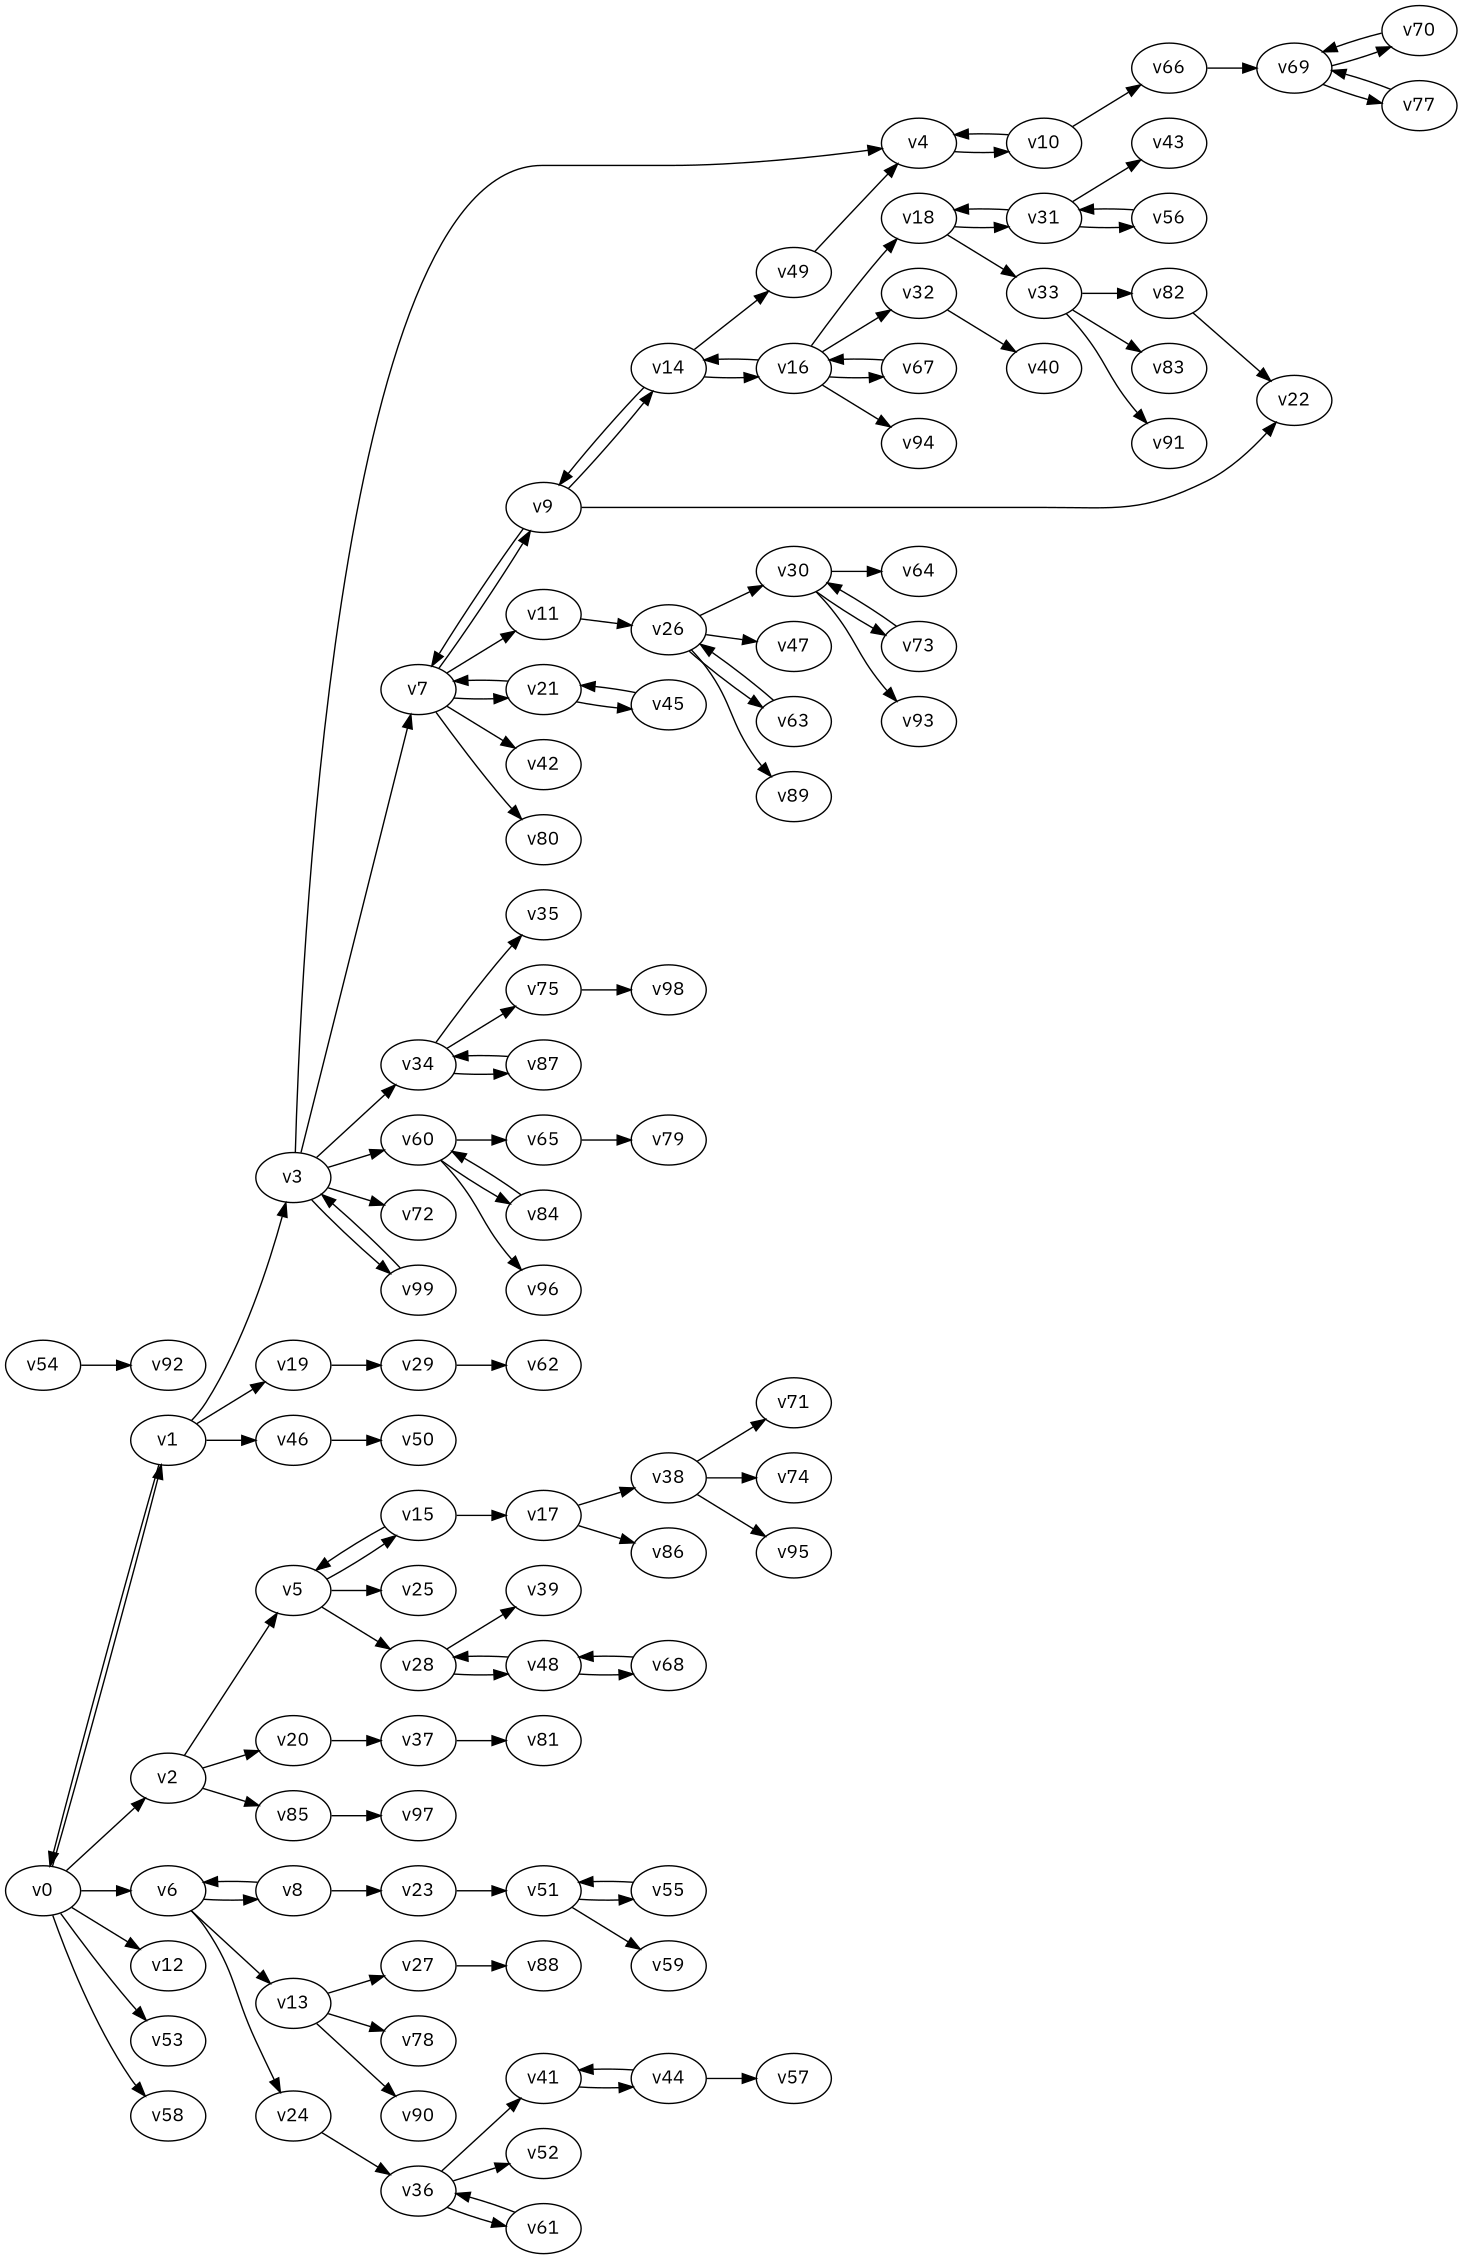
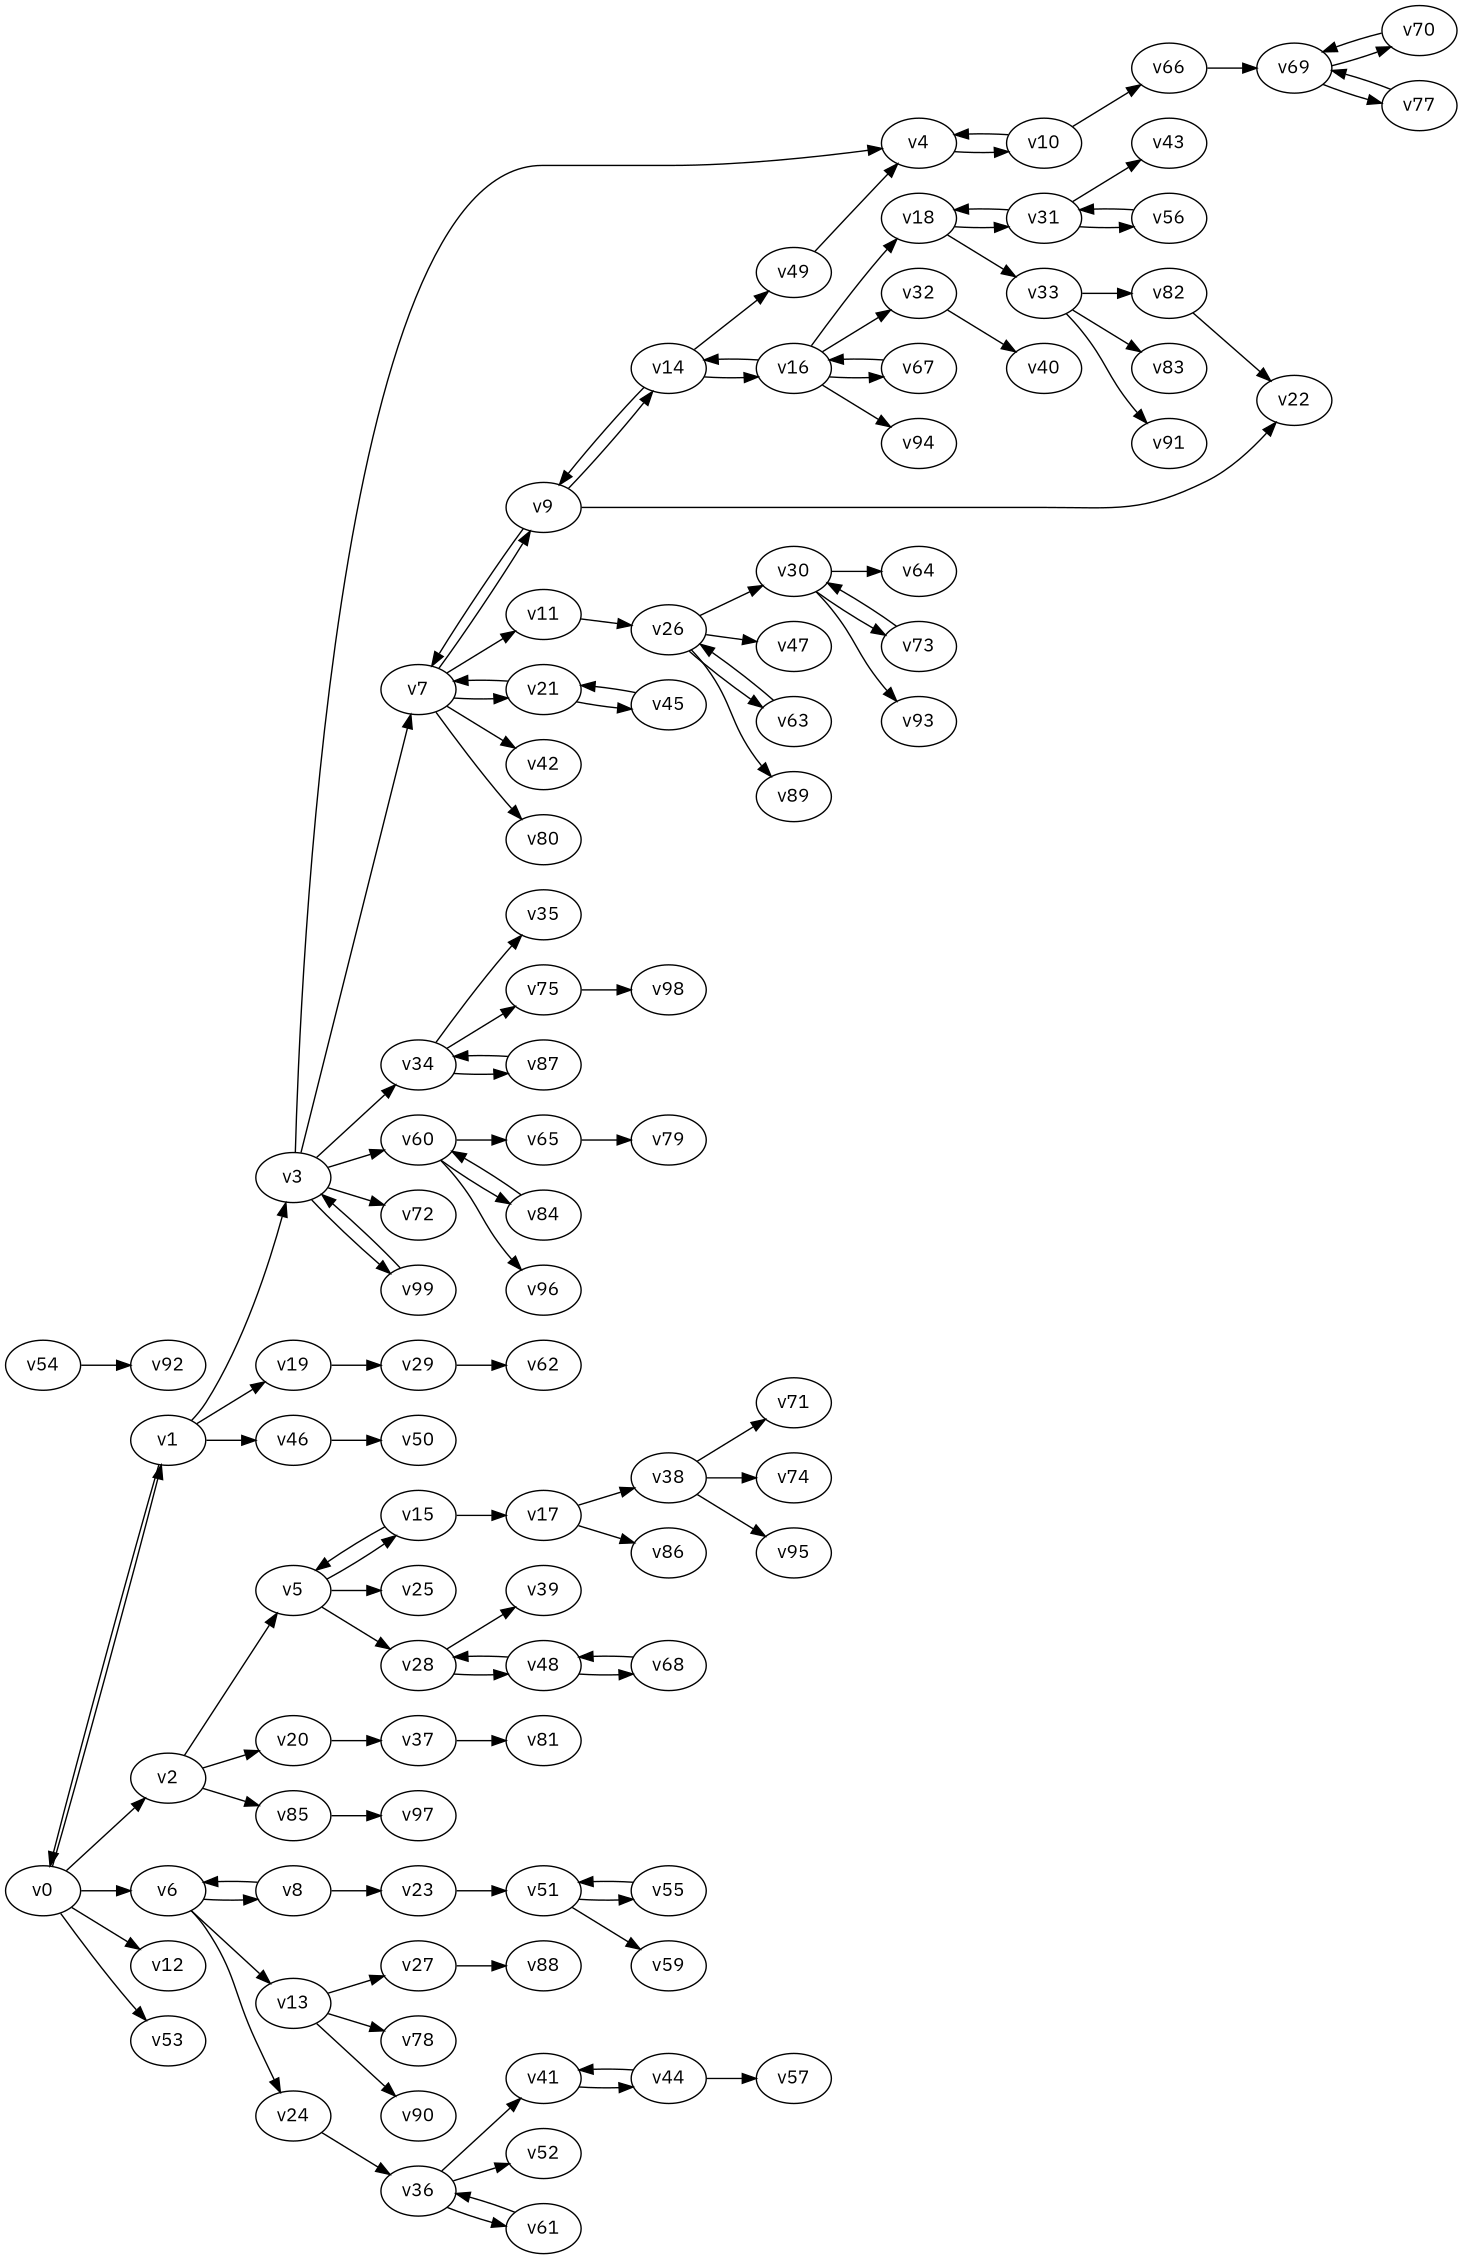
(168, 2116) -> none
